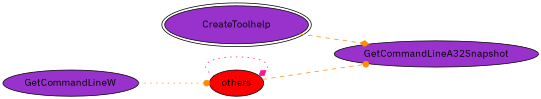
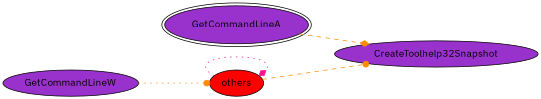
(237, 25) -> (237, 25)
(436, 54) -> (436, 54)
